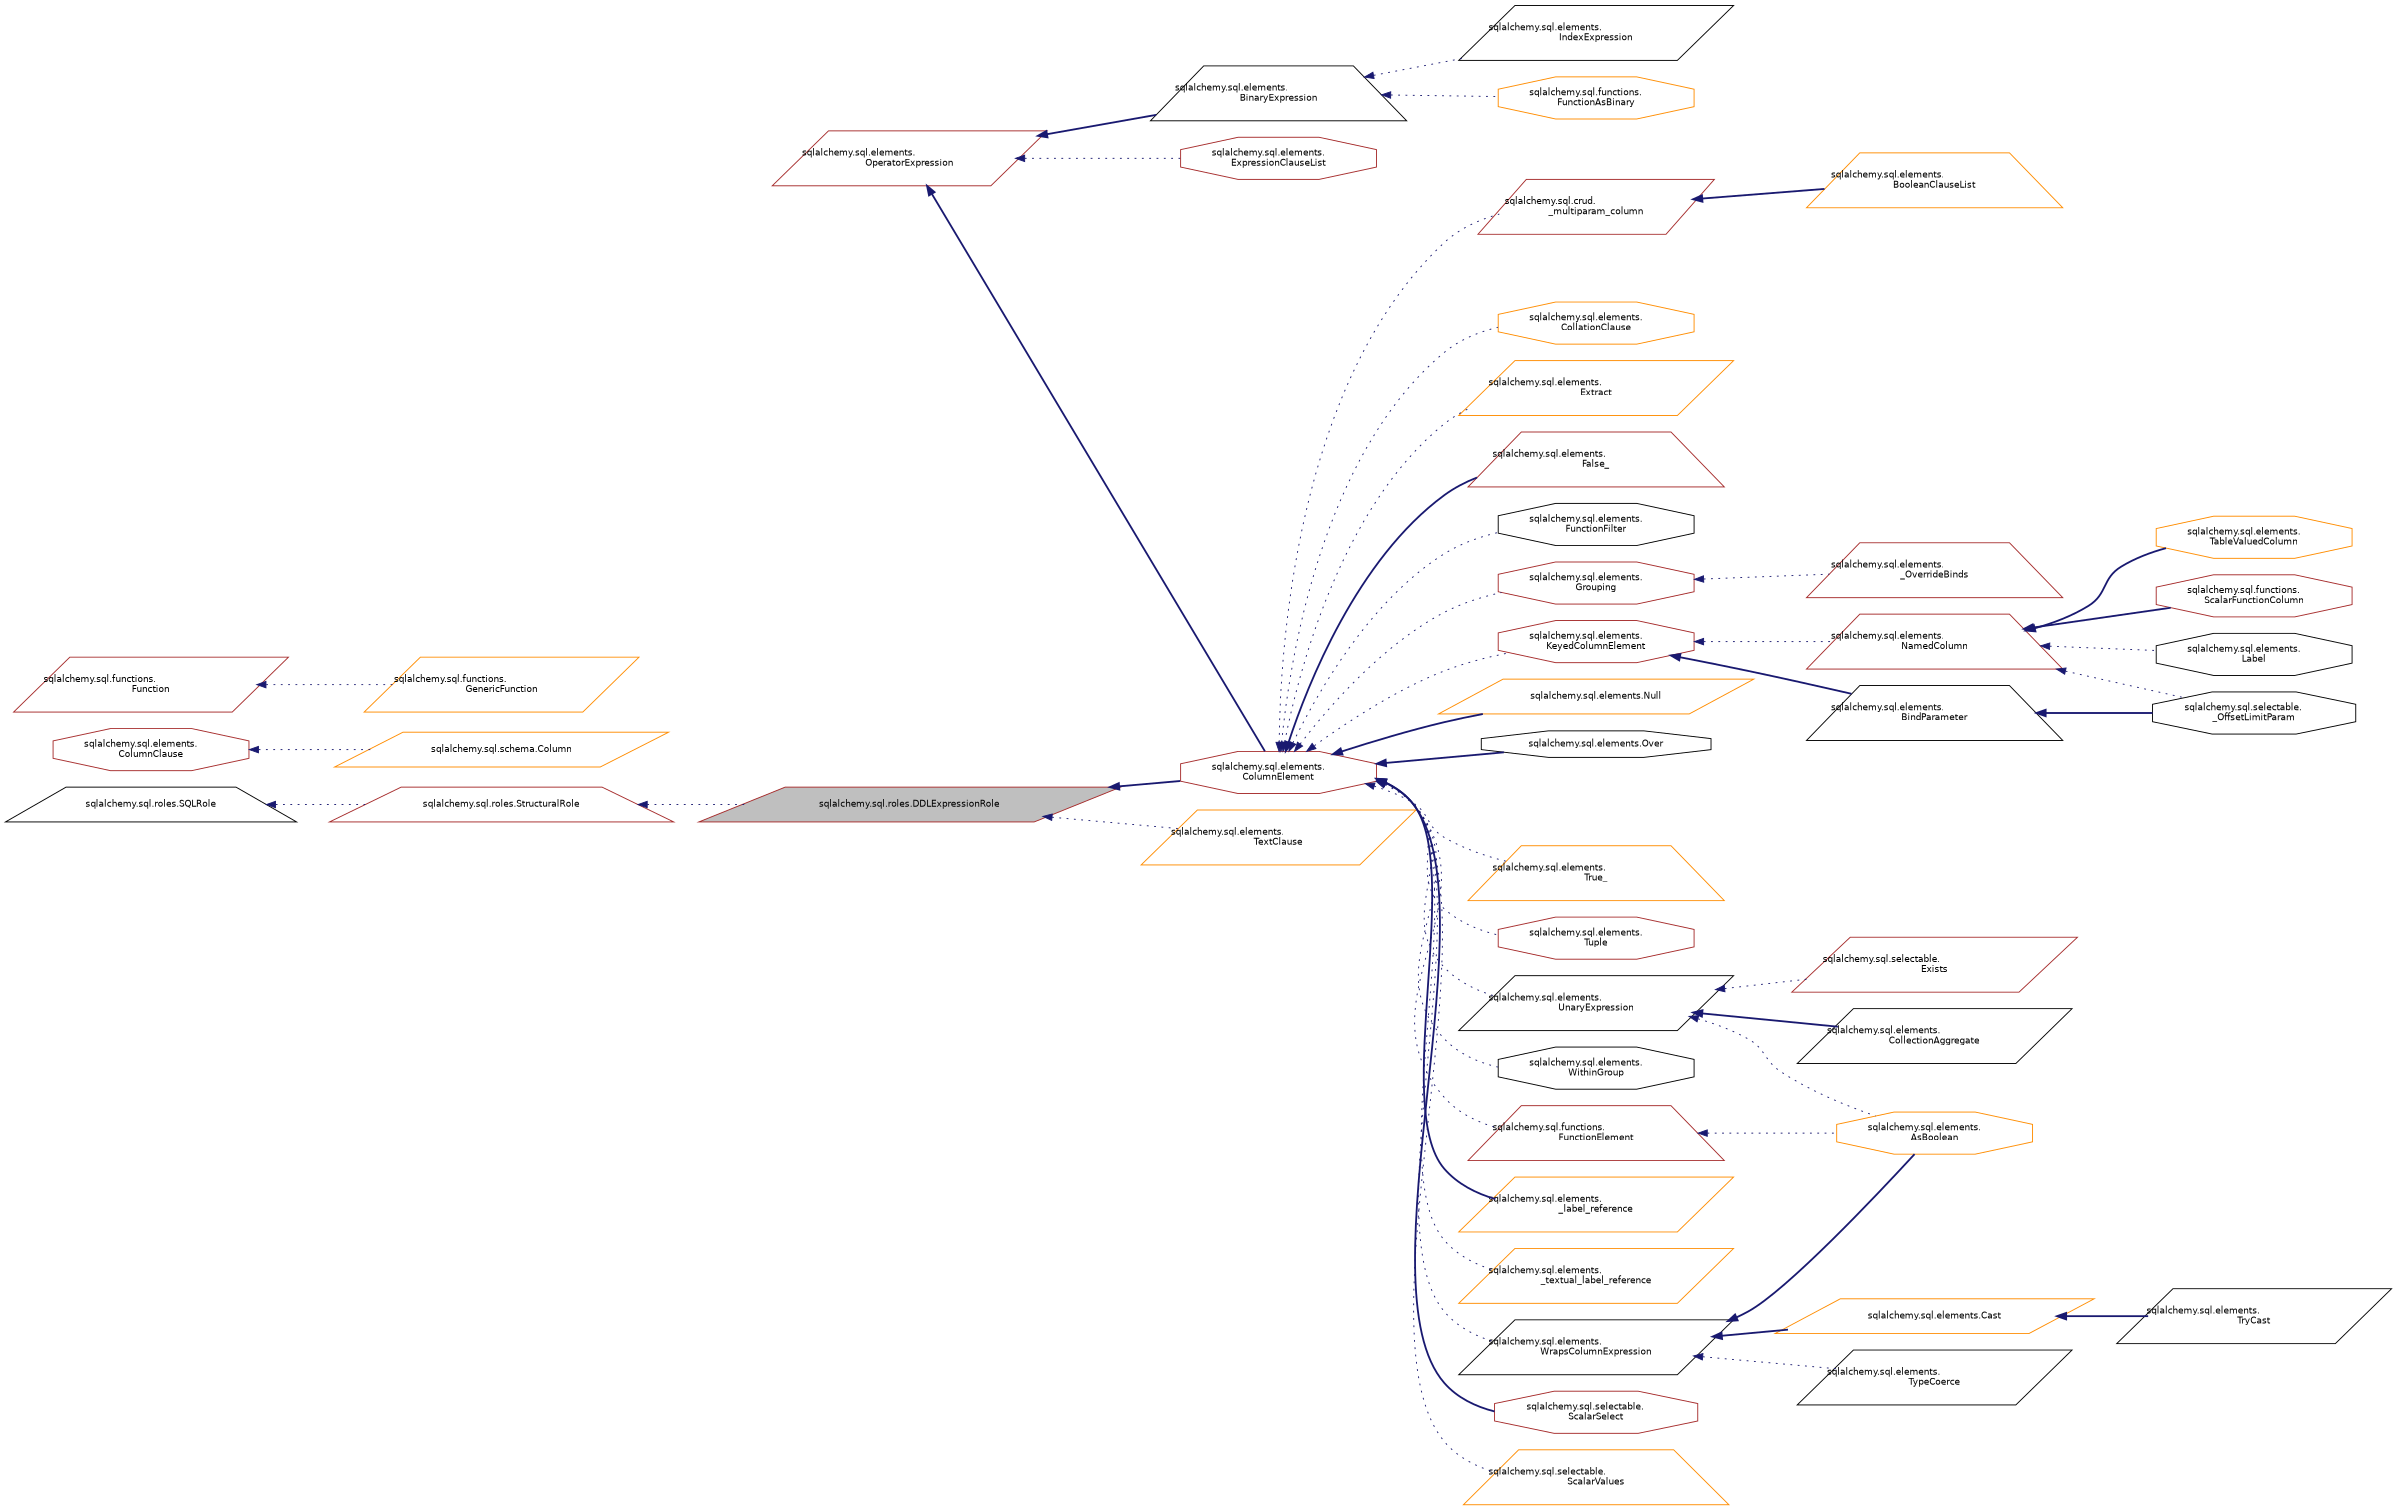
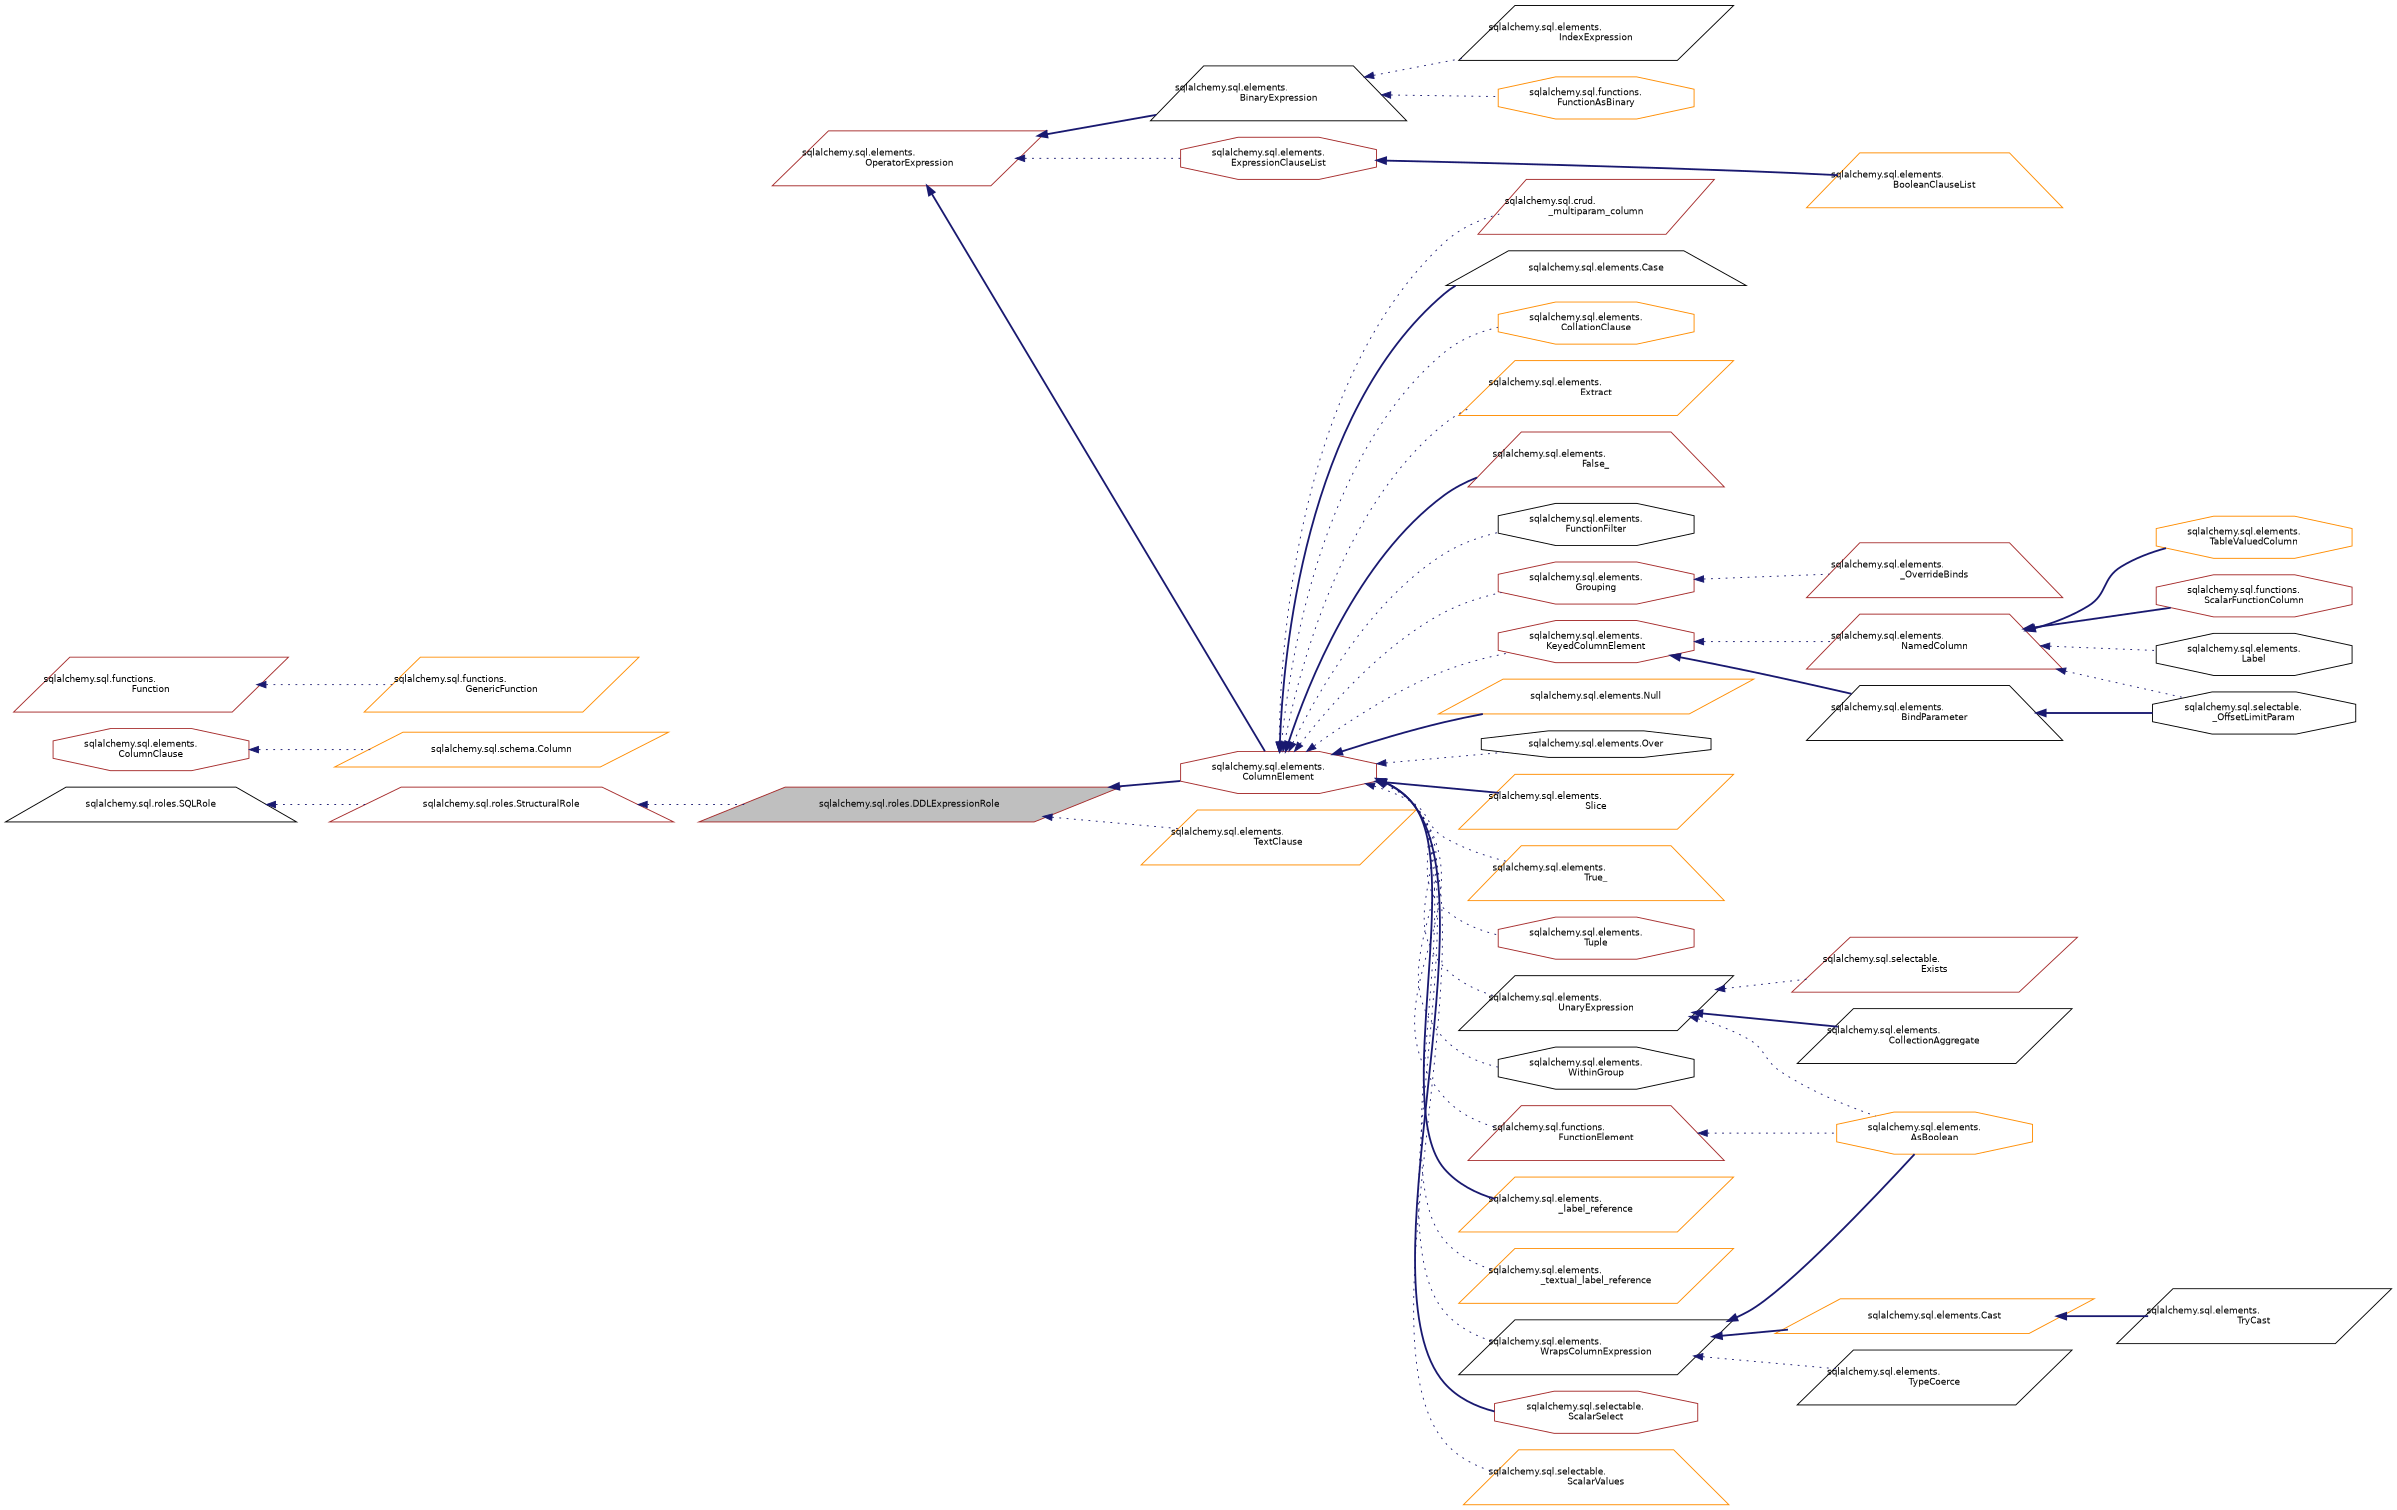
(1763, 194) -> (1612, 167)
none -> (1596, 268)
(1445, 758) -> (1445, 758)
none -> (1596, 802)
